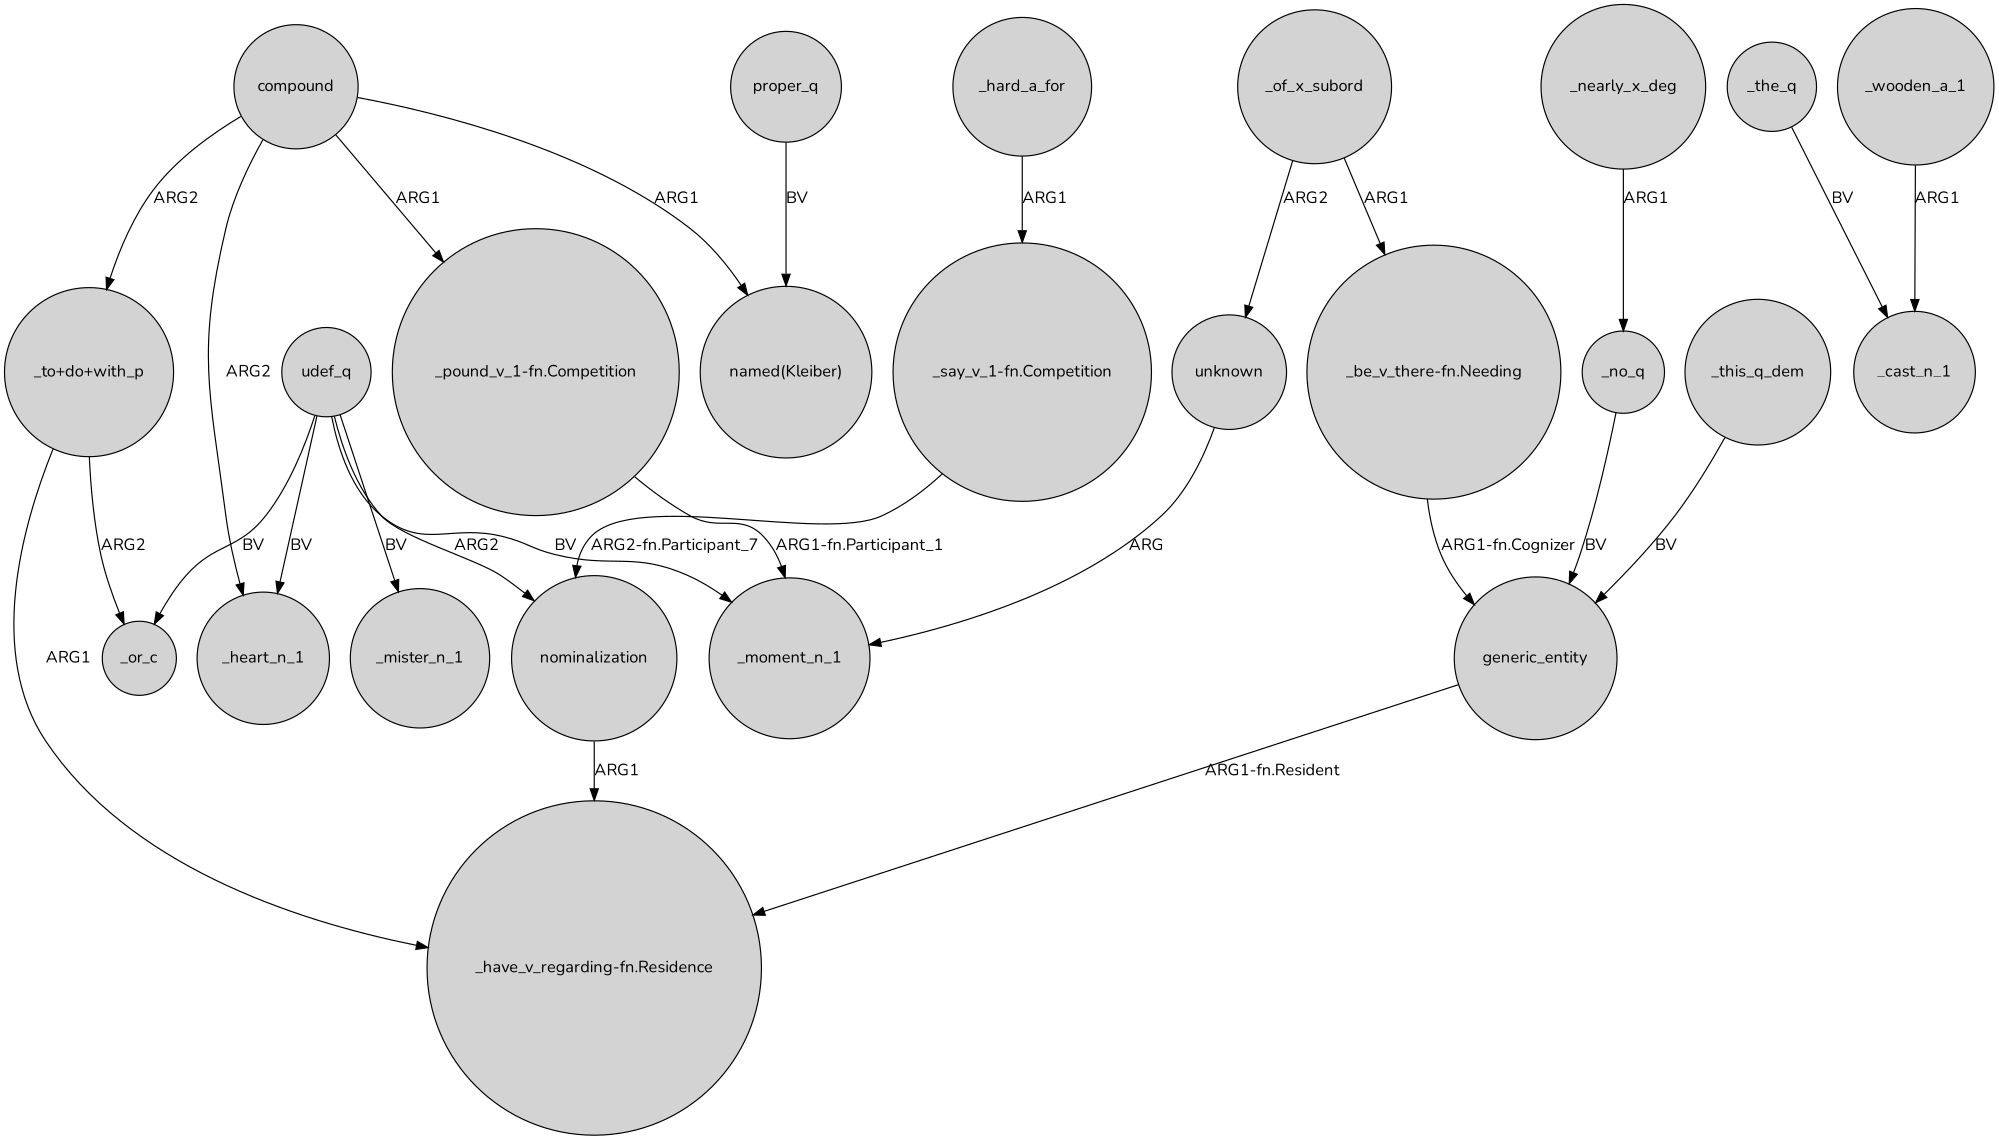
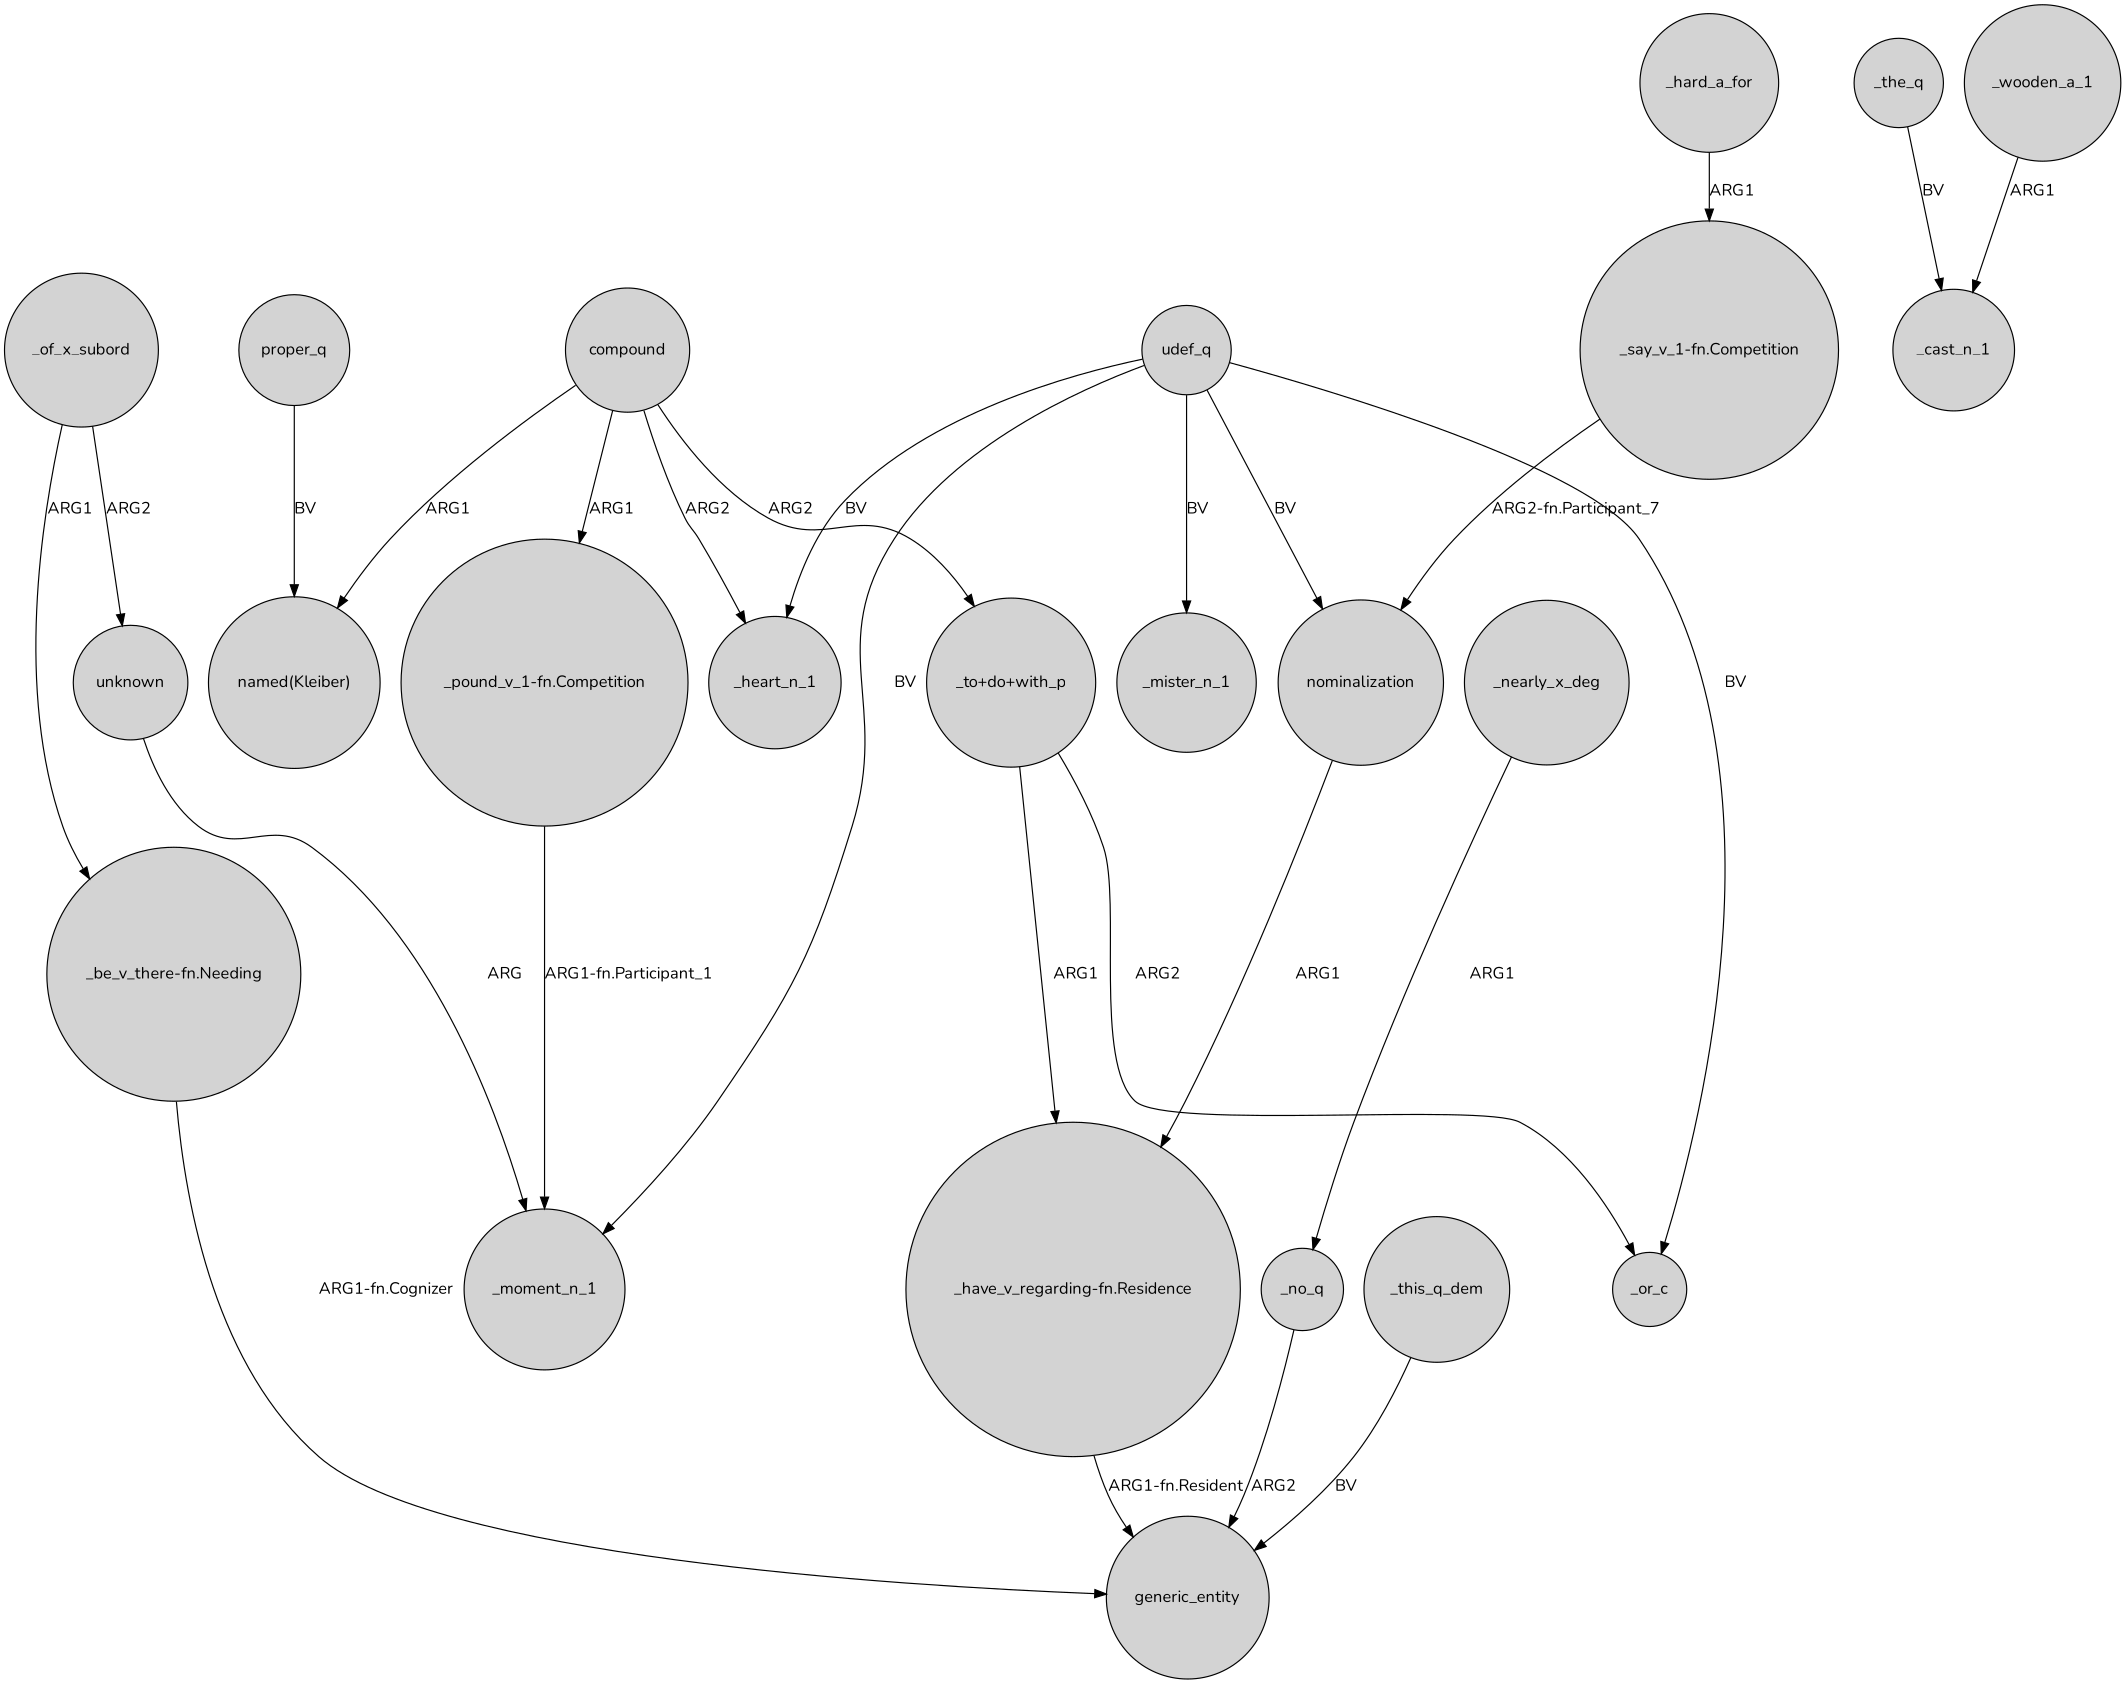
(477, 546) -> (1285, 509)
(1596, 546) -> (1274, 1486)
(1111, 798) -> (1107, 1493)
